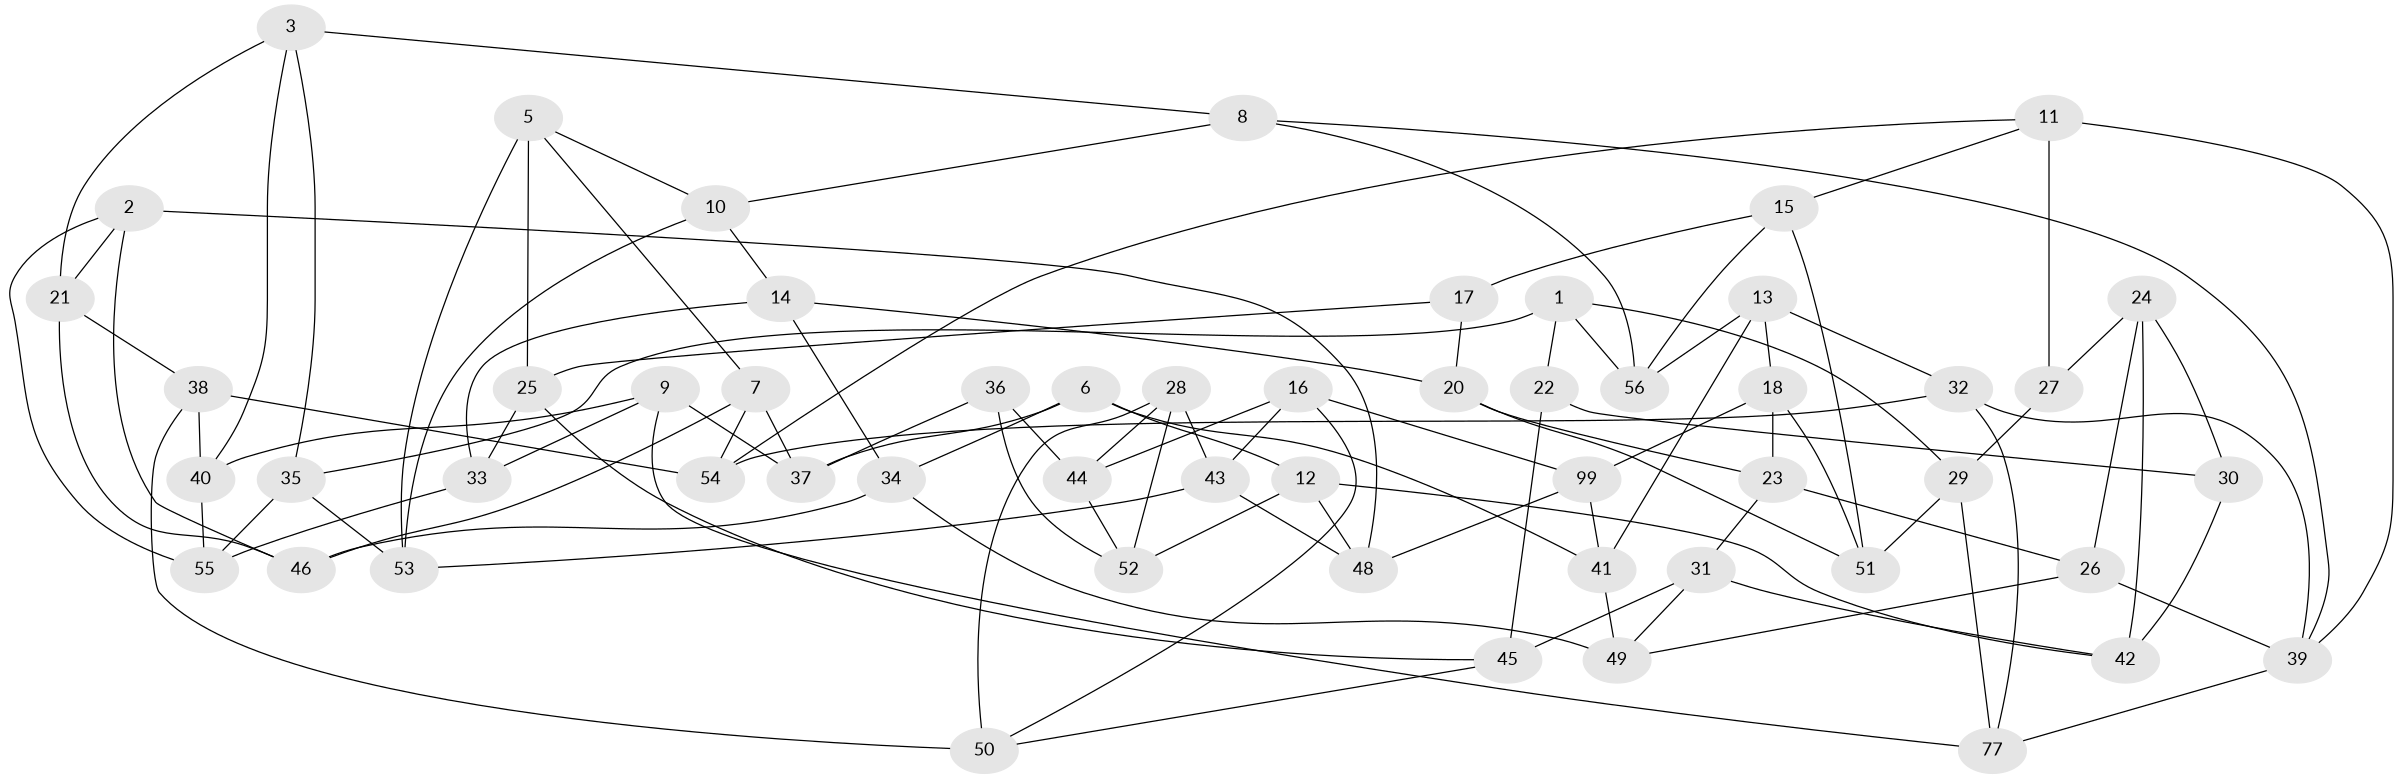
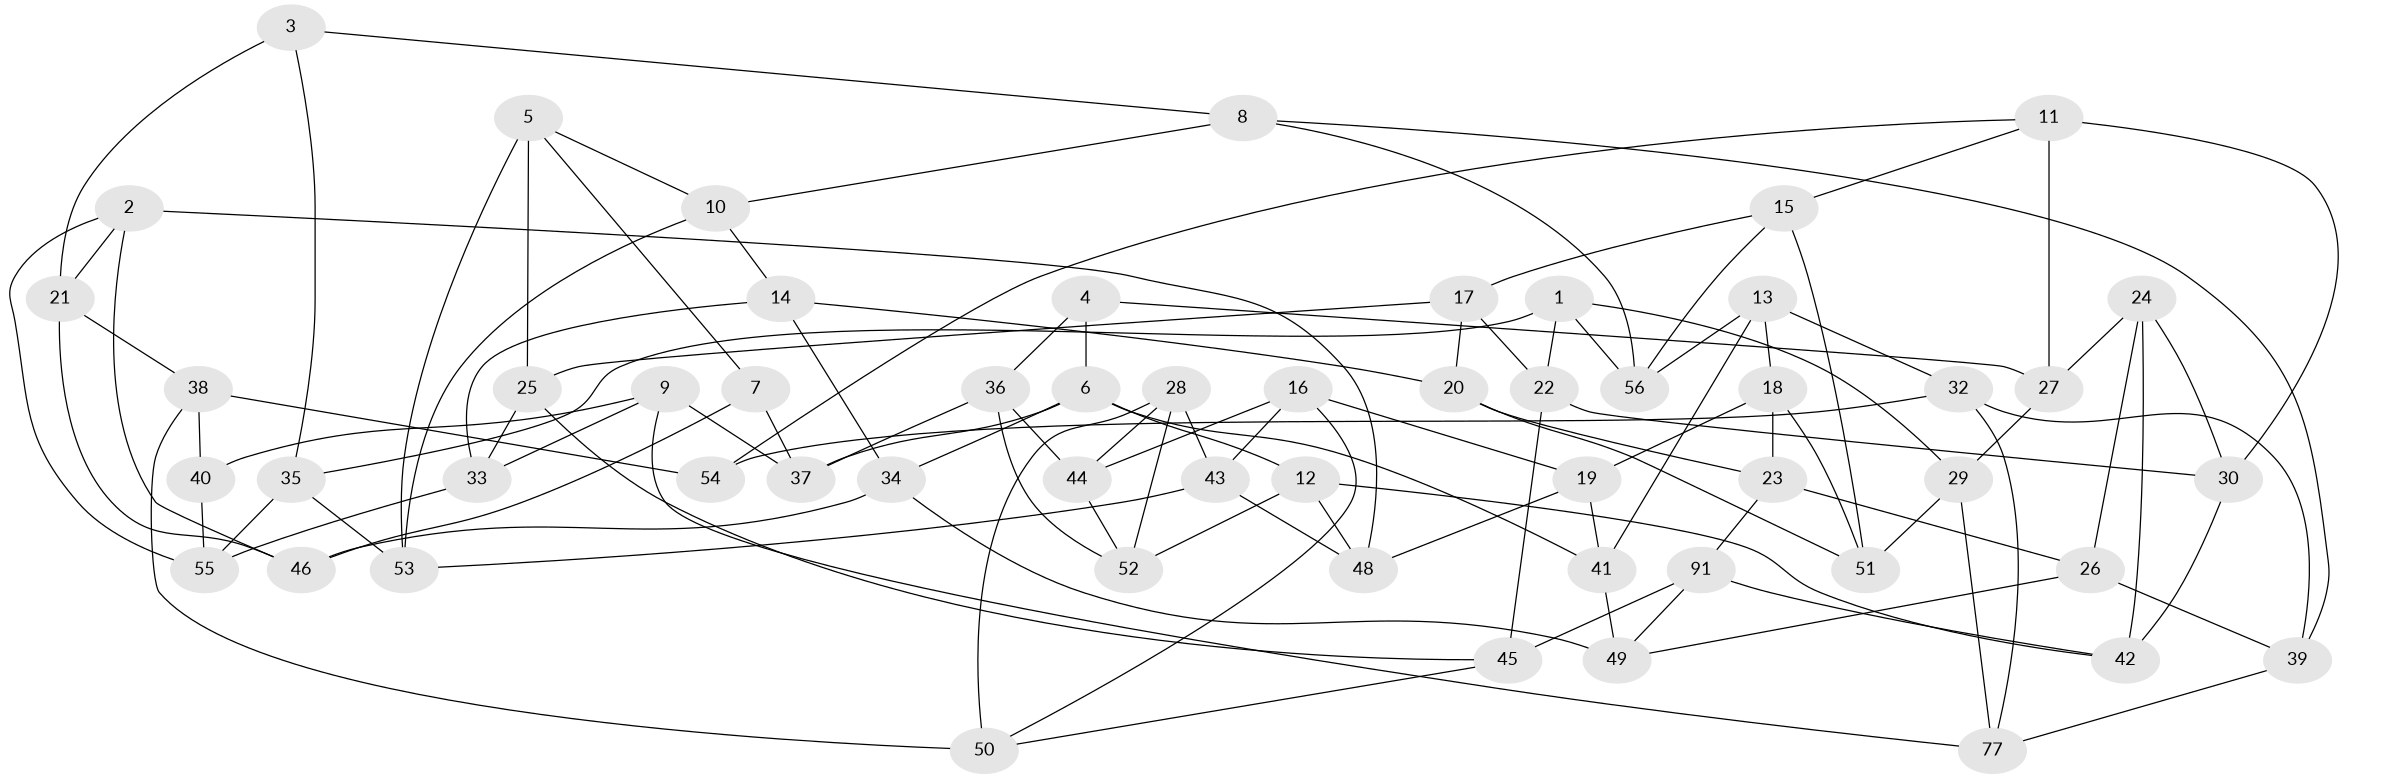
(267, 260) -> none
(2393, 283) -> (2329, 212)
none -> (1086, 299)
none -> (1504, 344)
(737, 427) -> none
(1587, 480) -> (1587, 480)
(1701, 570) -> (1701, 570)
